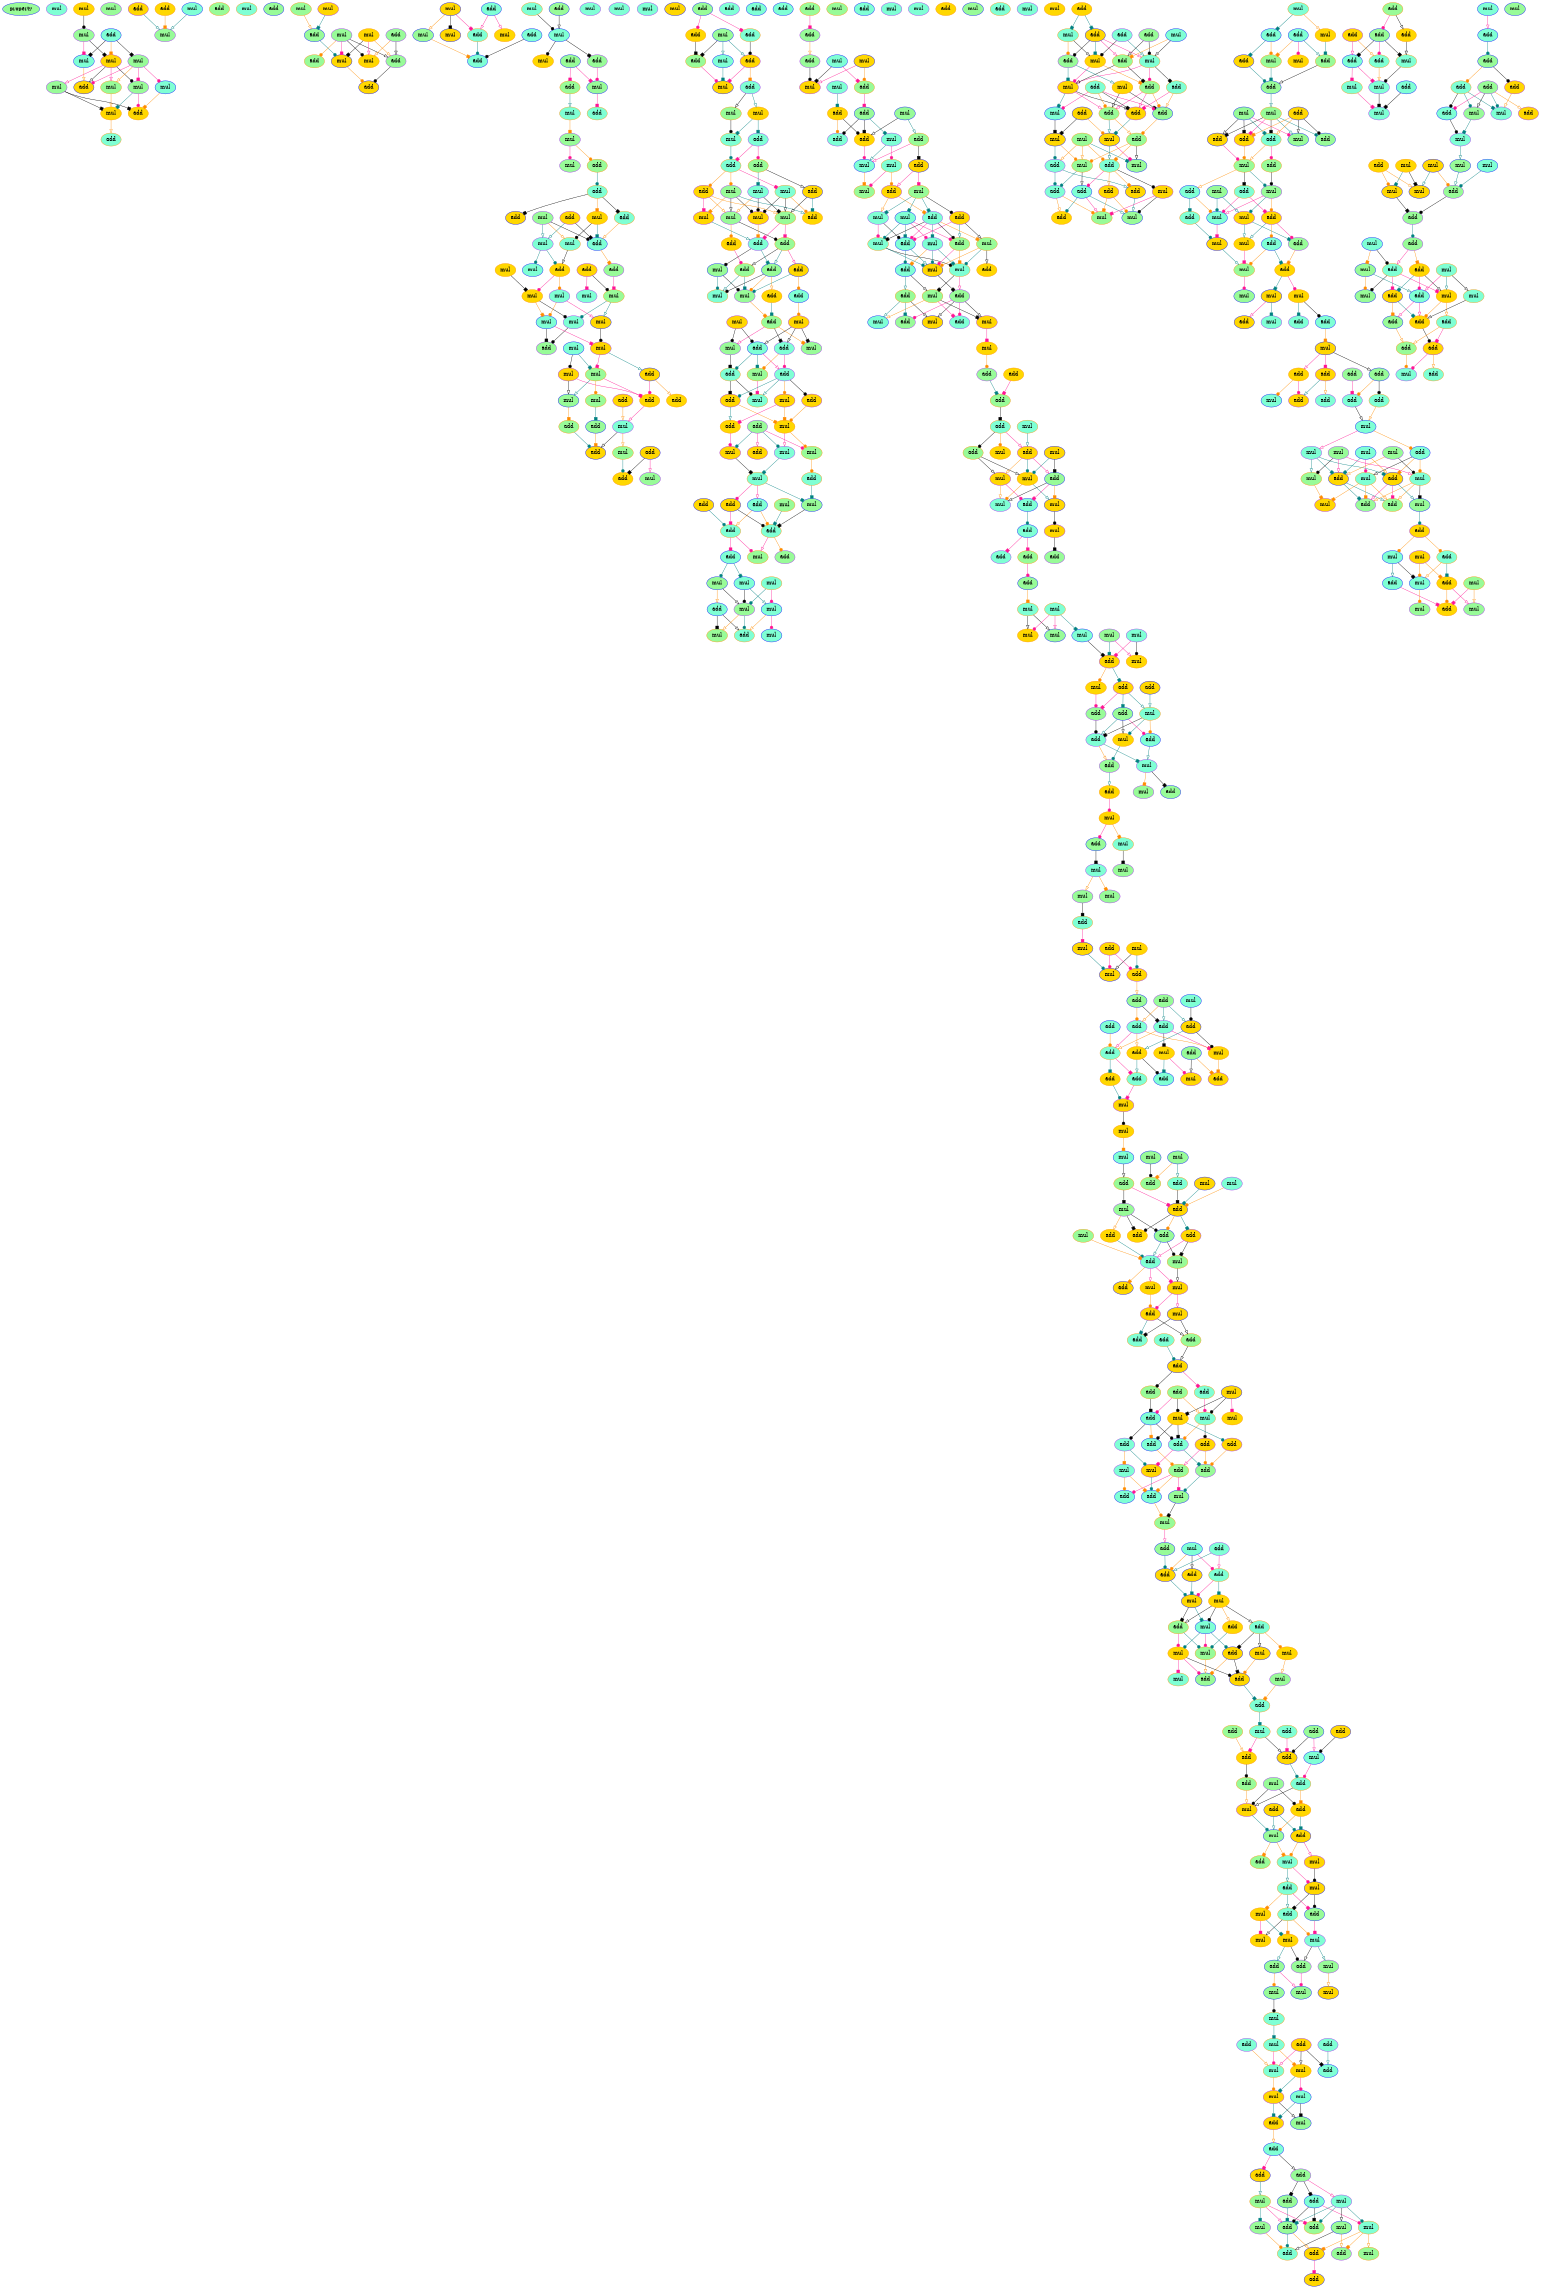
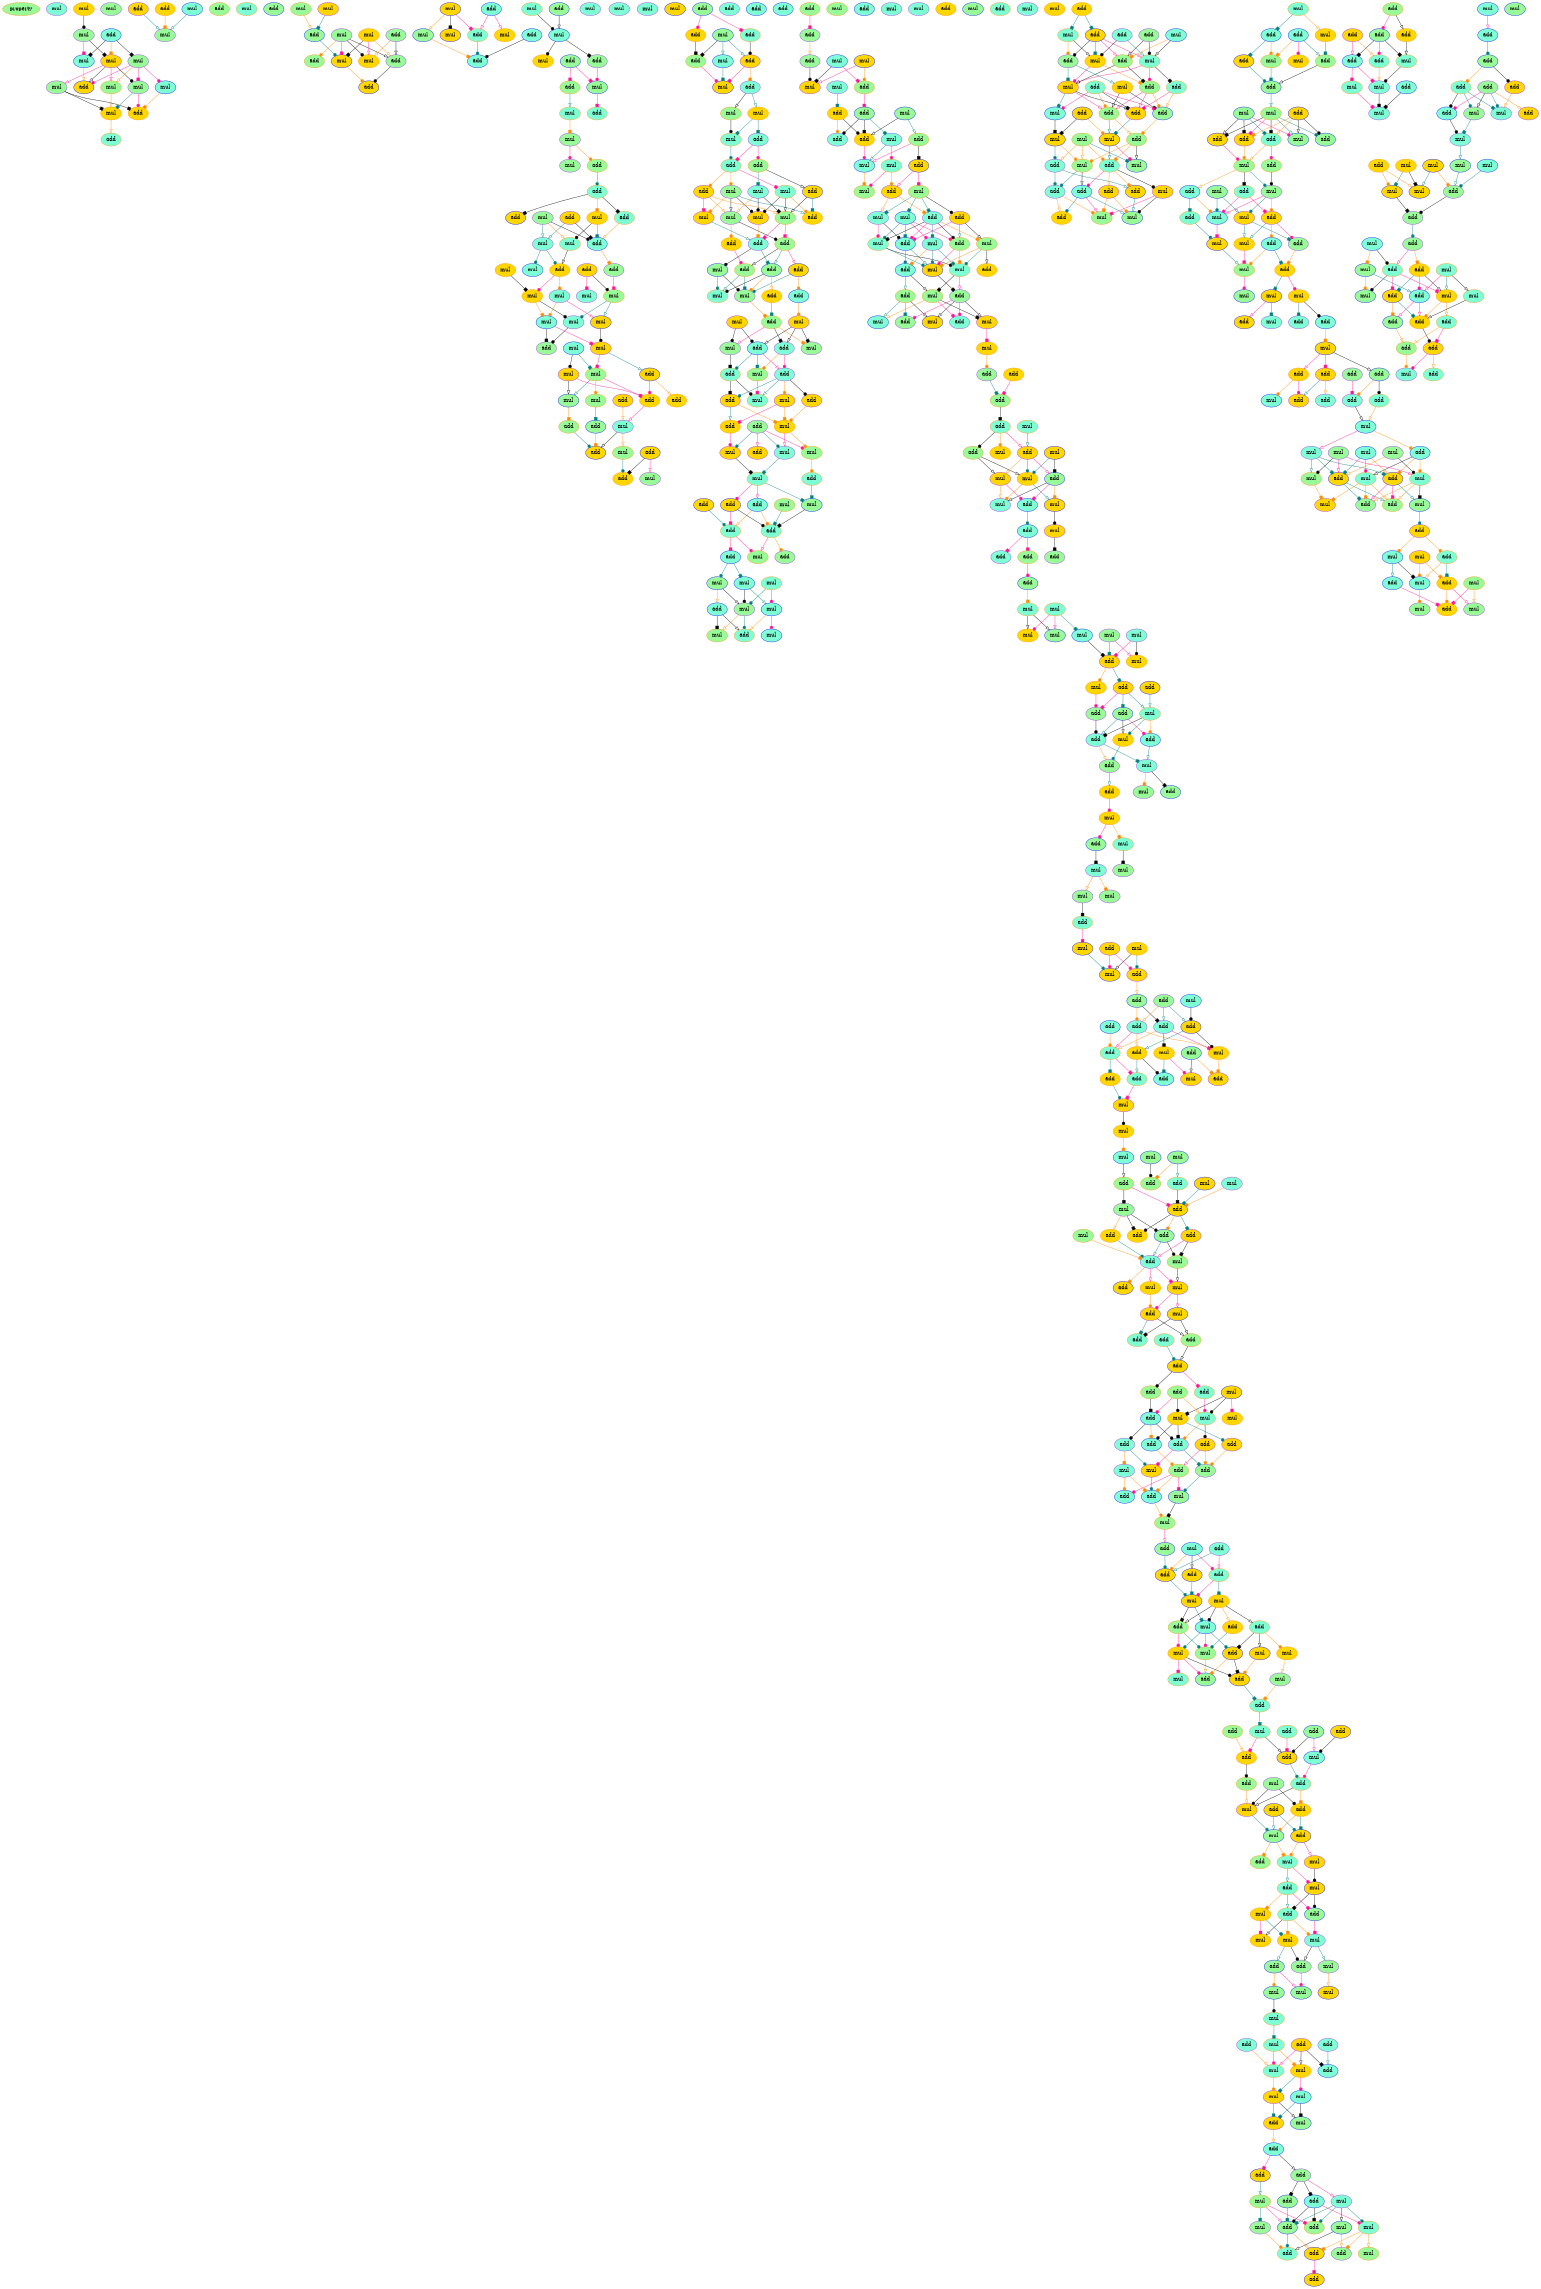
(21, 9) -> (21, 9)
